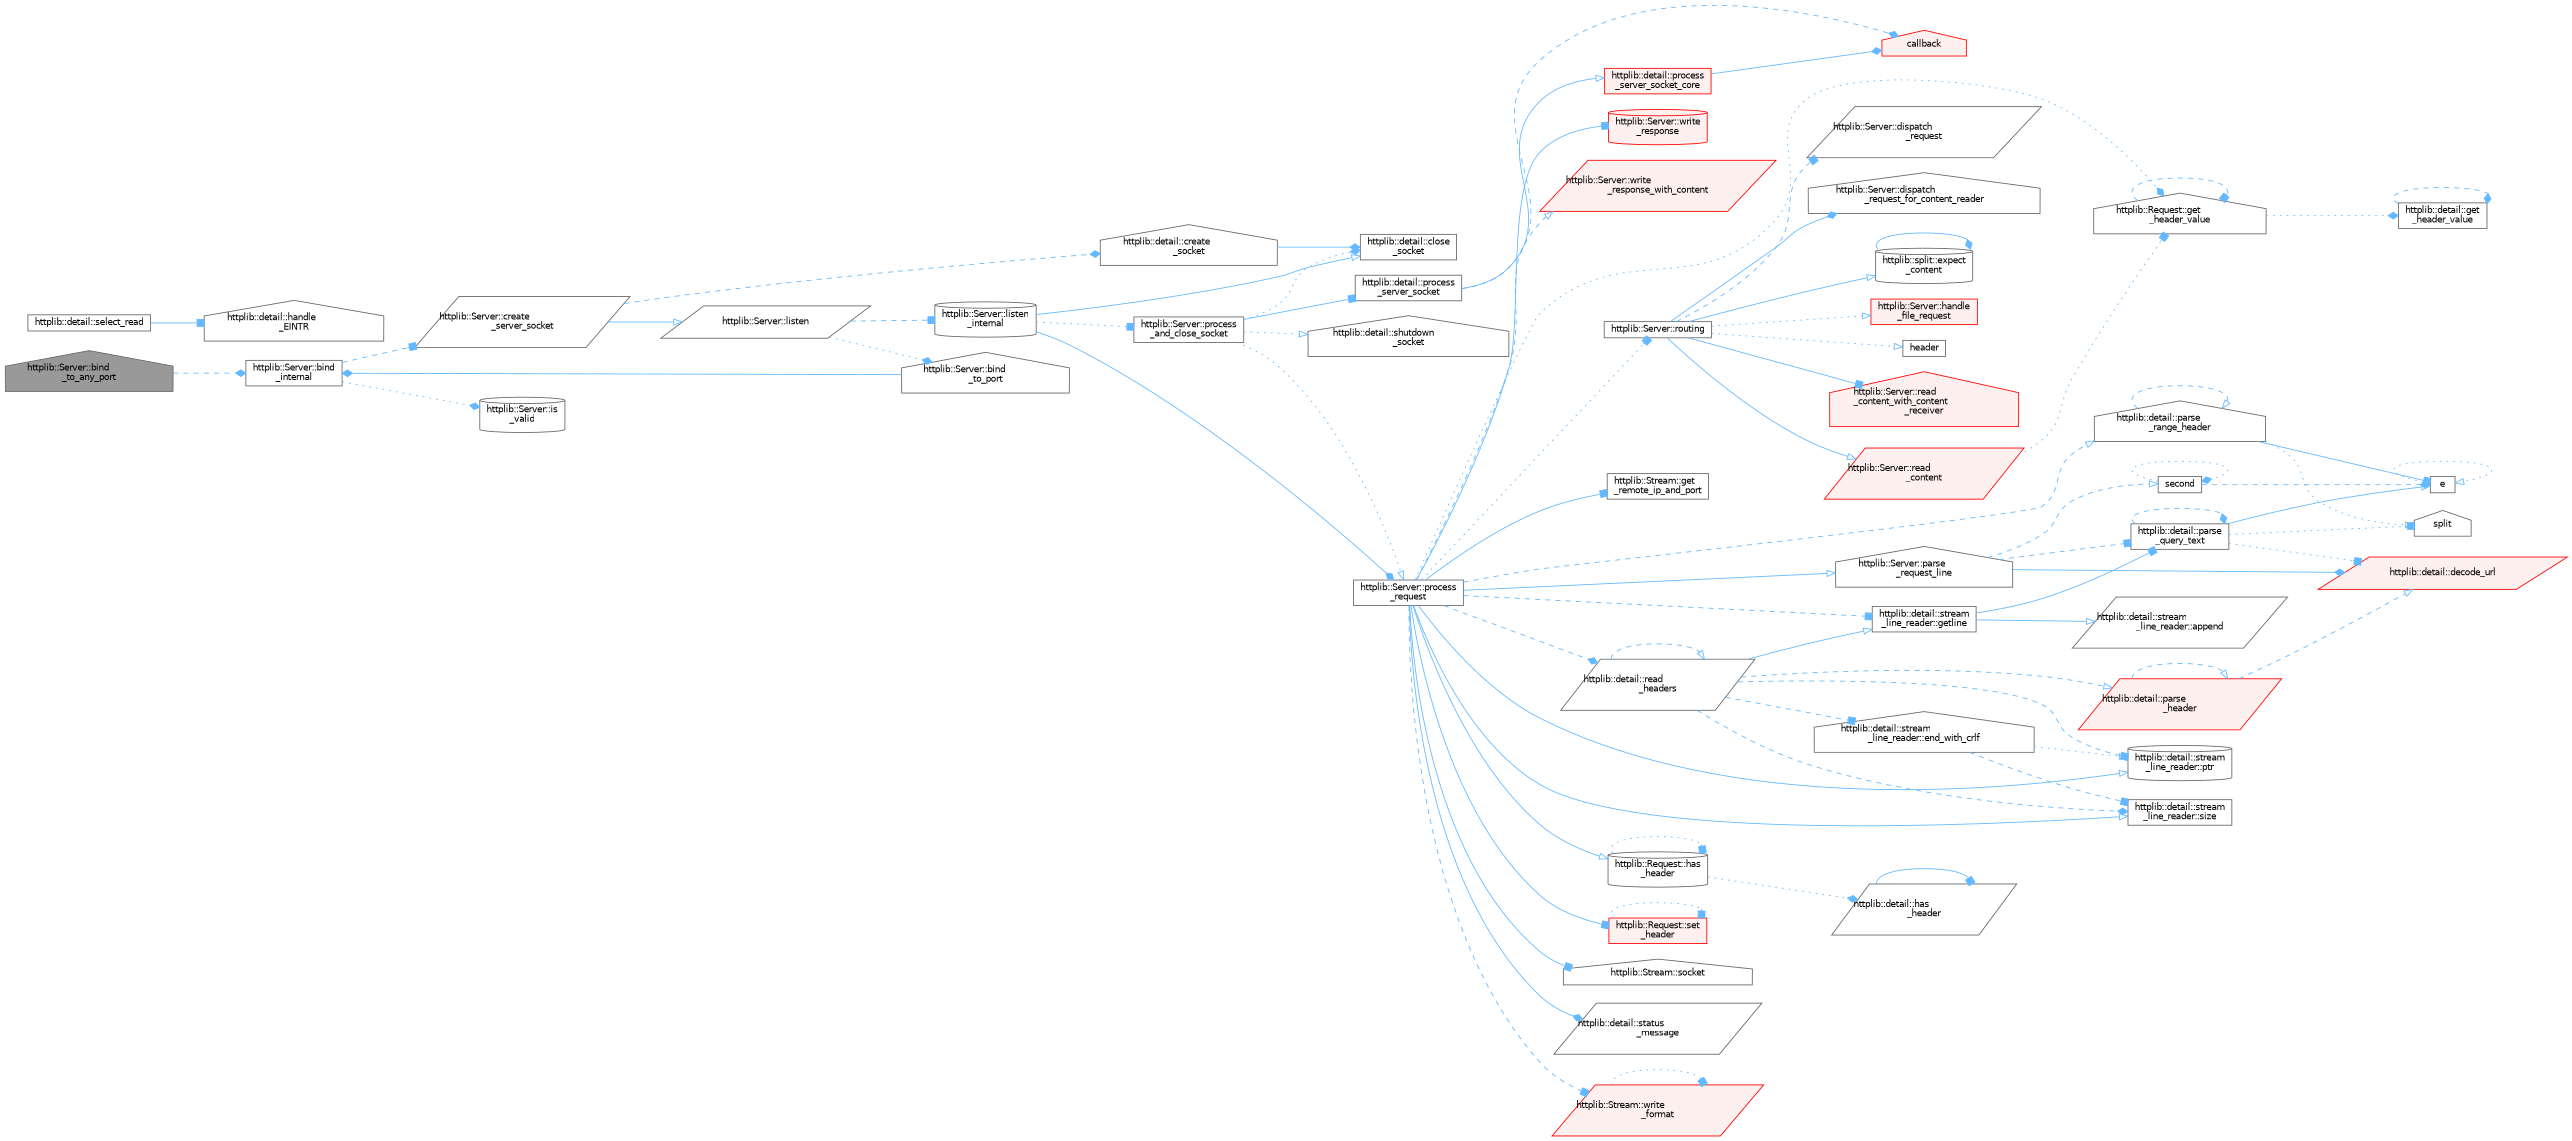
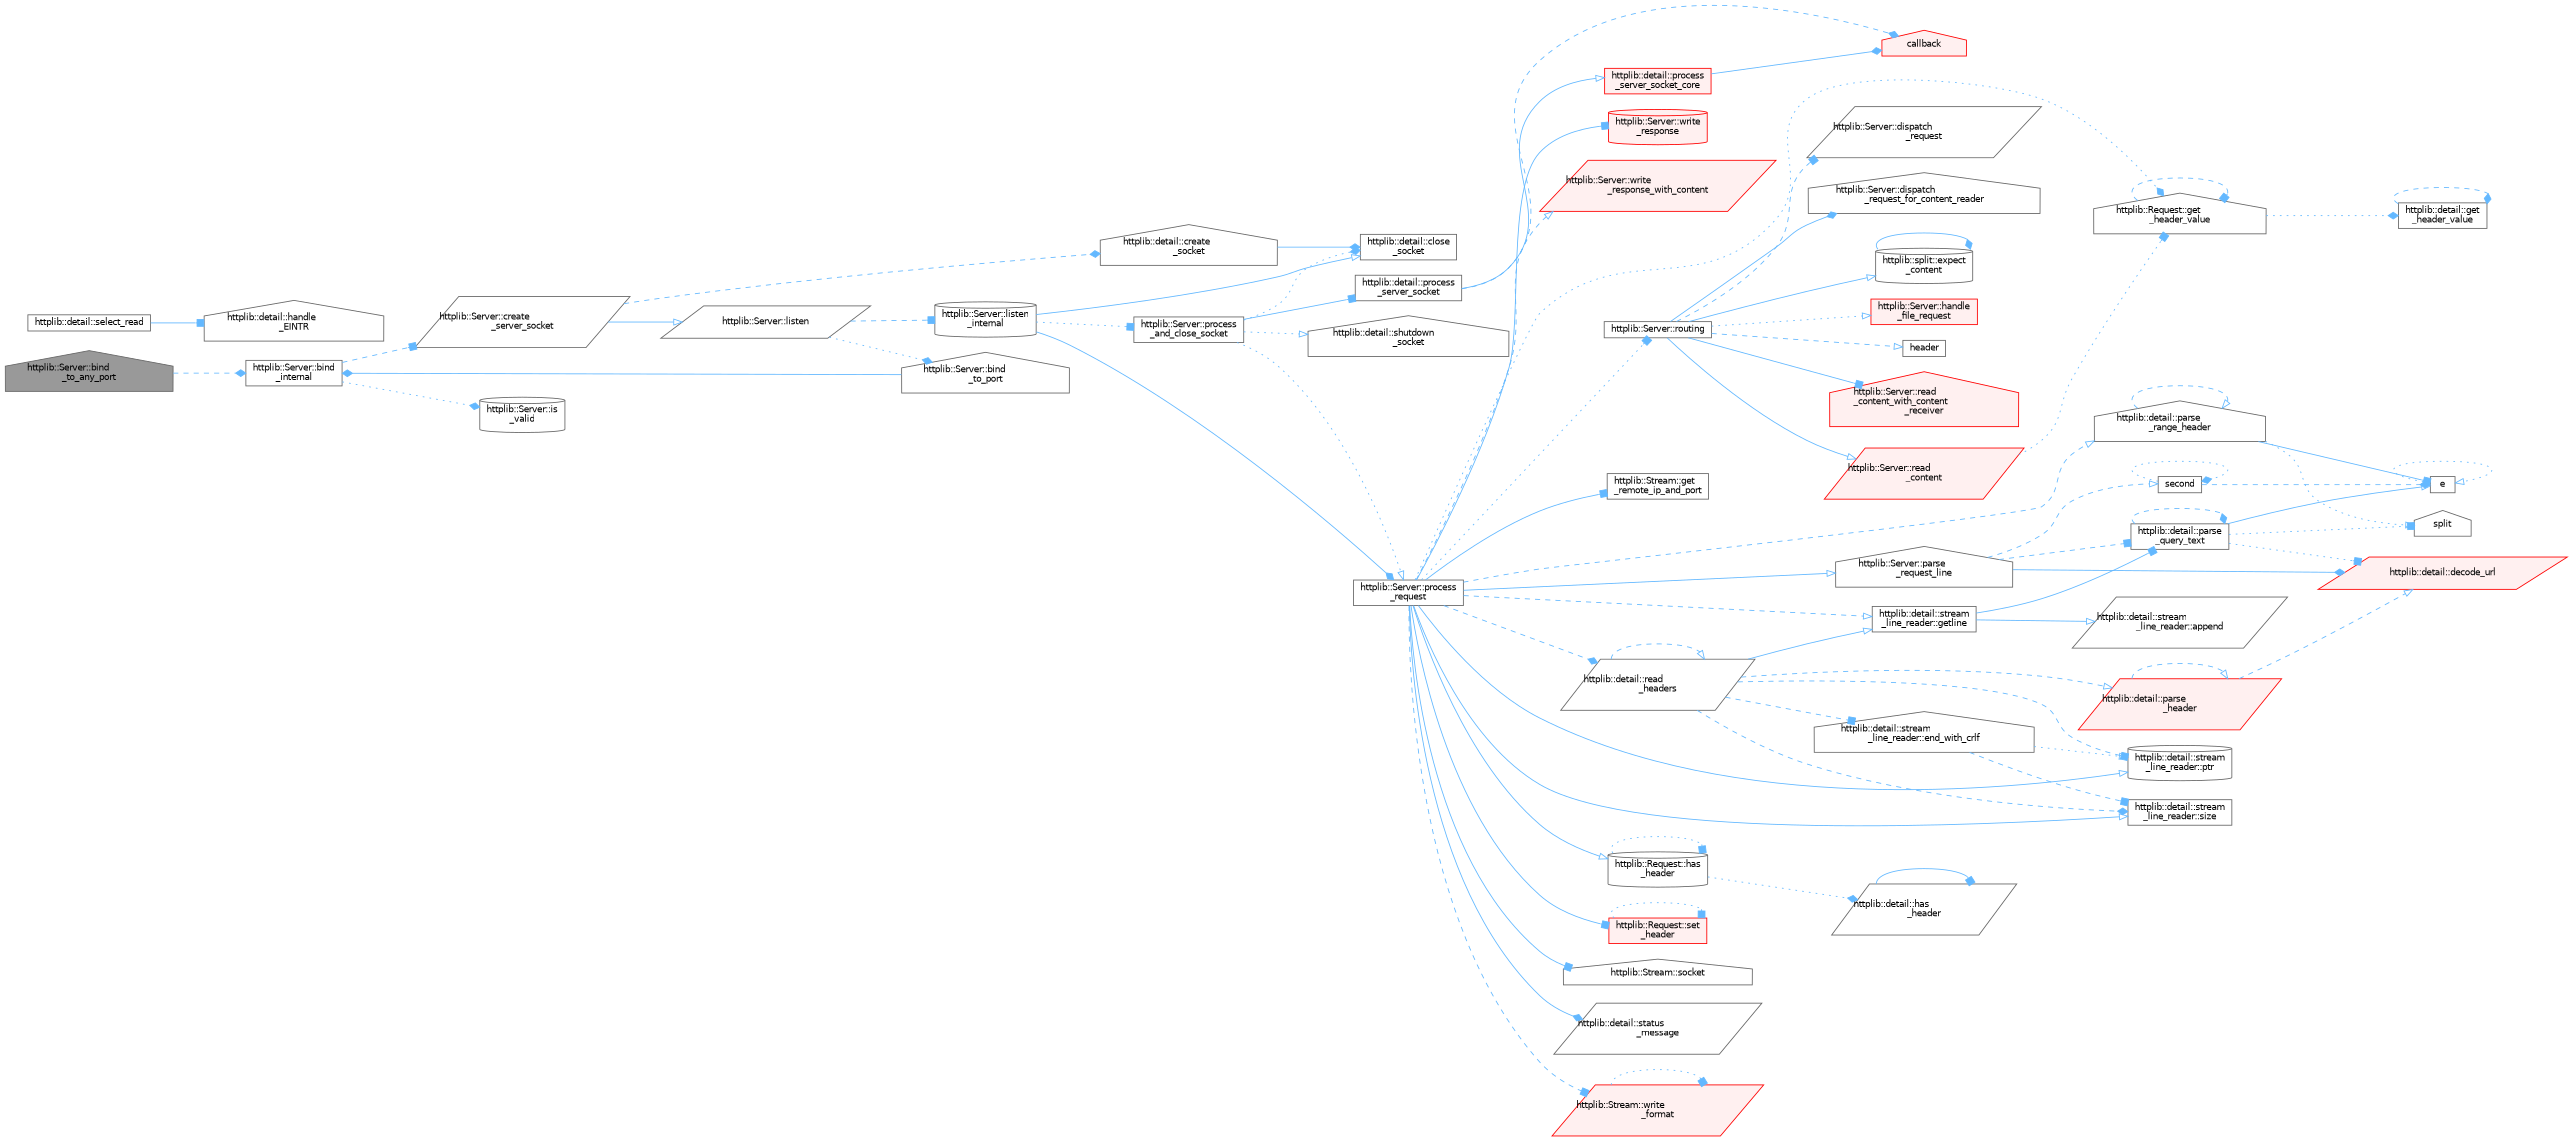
(1803, 340) -> (1803, 340)
(1664, 606) -> (1664, 606)
